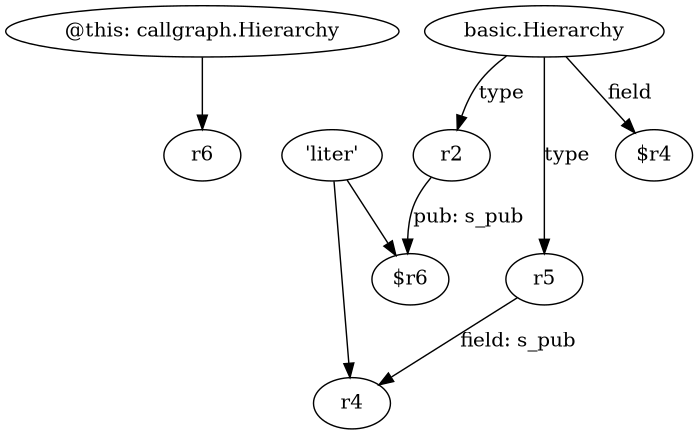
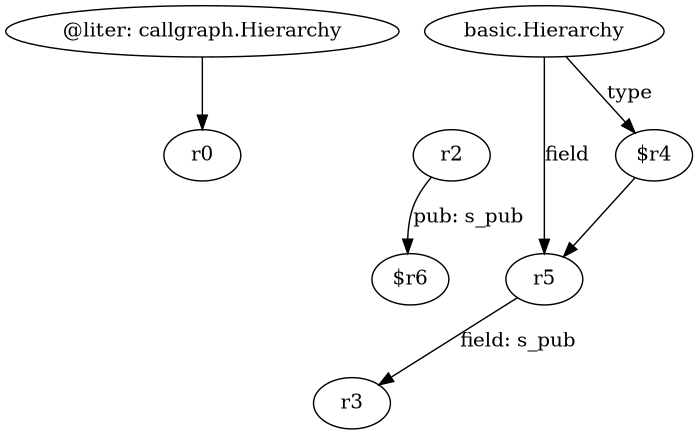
(202, 31) -> (202, 31)
(479, 82) -> none
(630, 93) -> (630, 93)
(202, 155) -> (202, 155)
(332, 155) -> none
(567, 155) -> (567, 155)
none -> (604, 212)
(352, 403) -> (352, 403)
